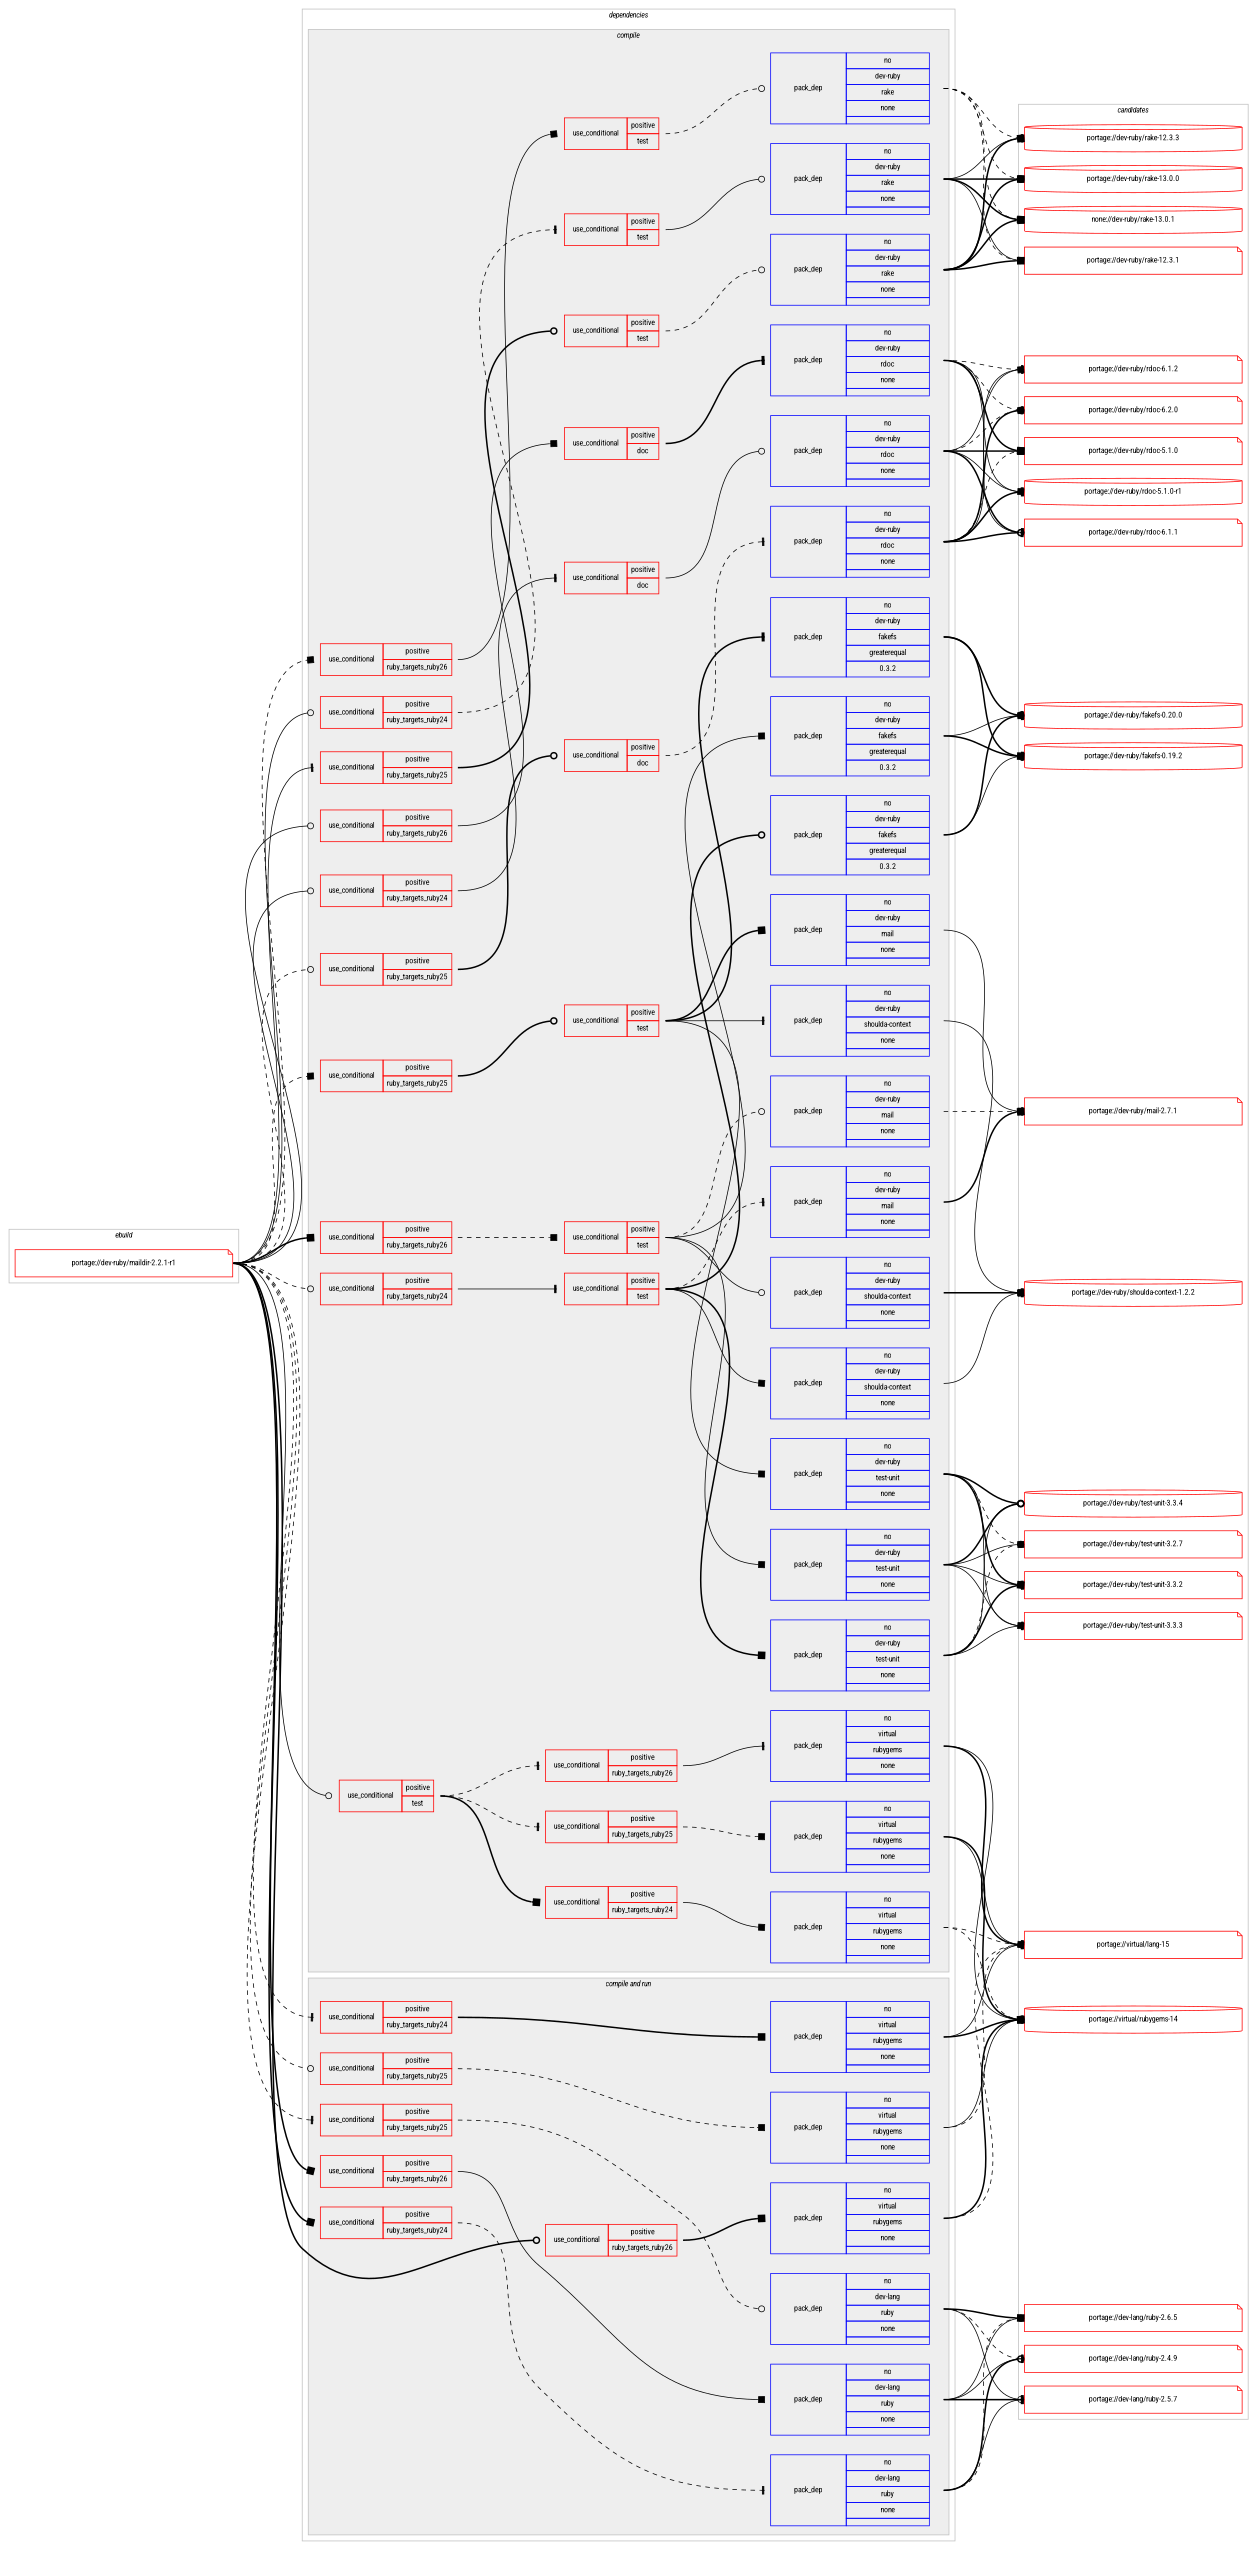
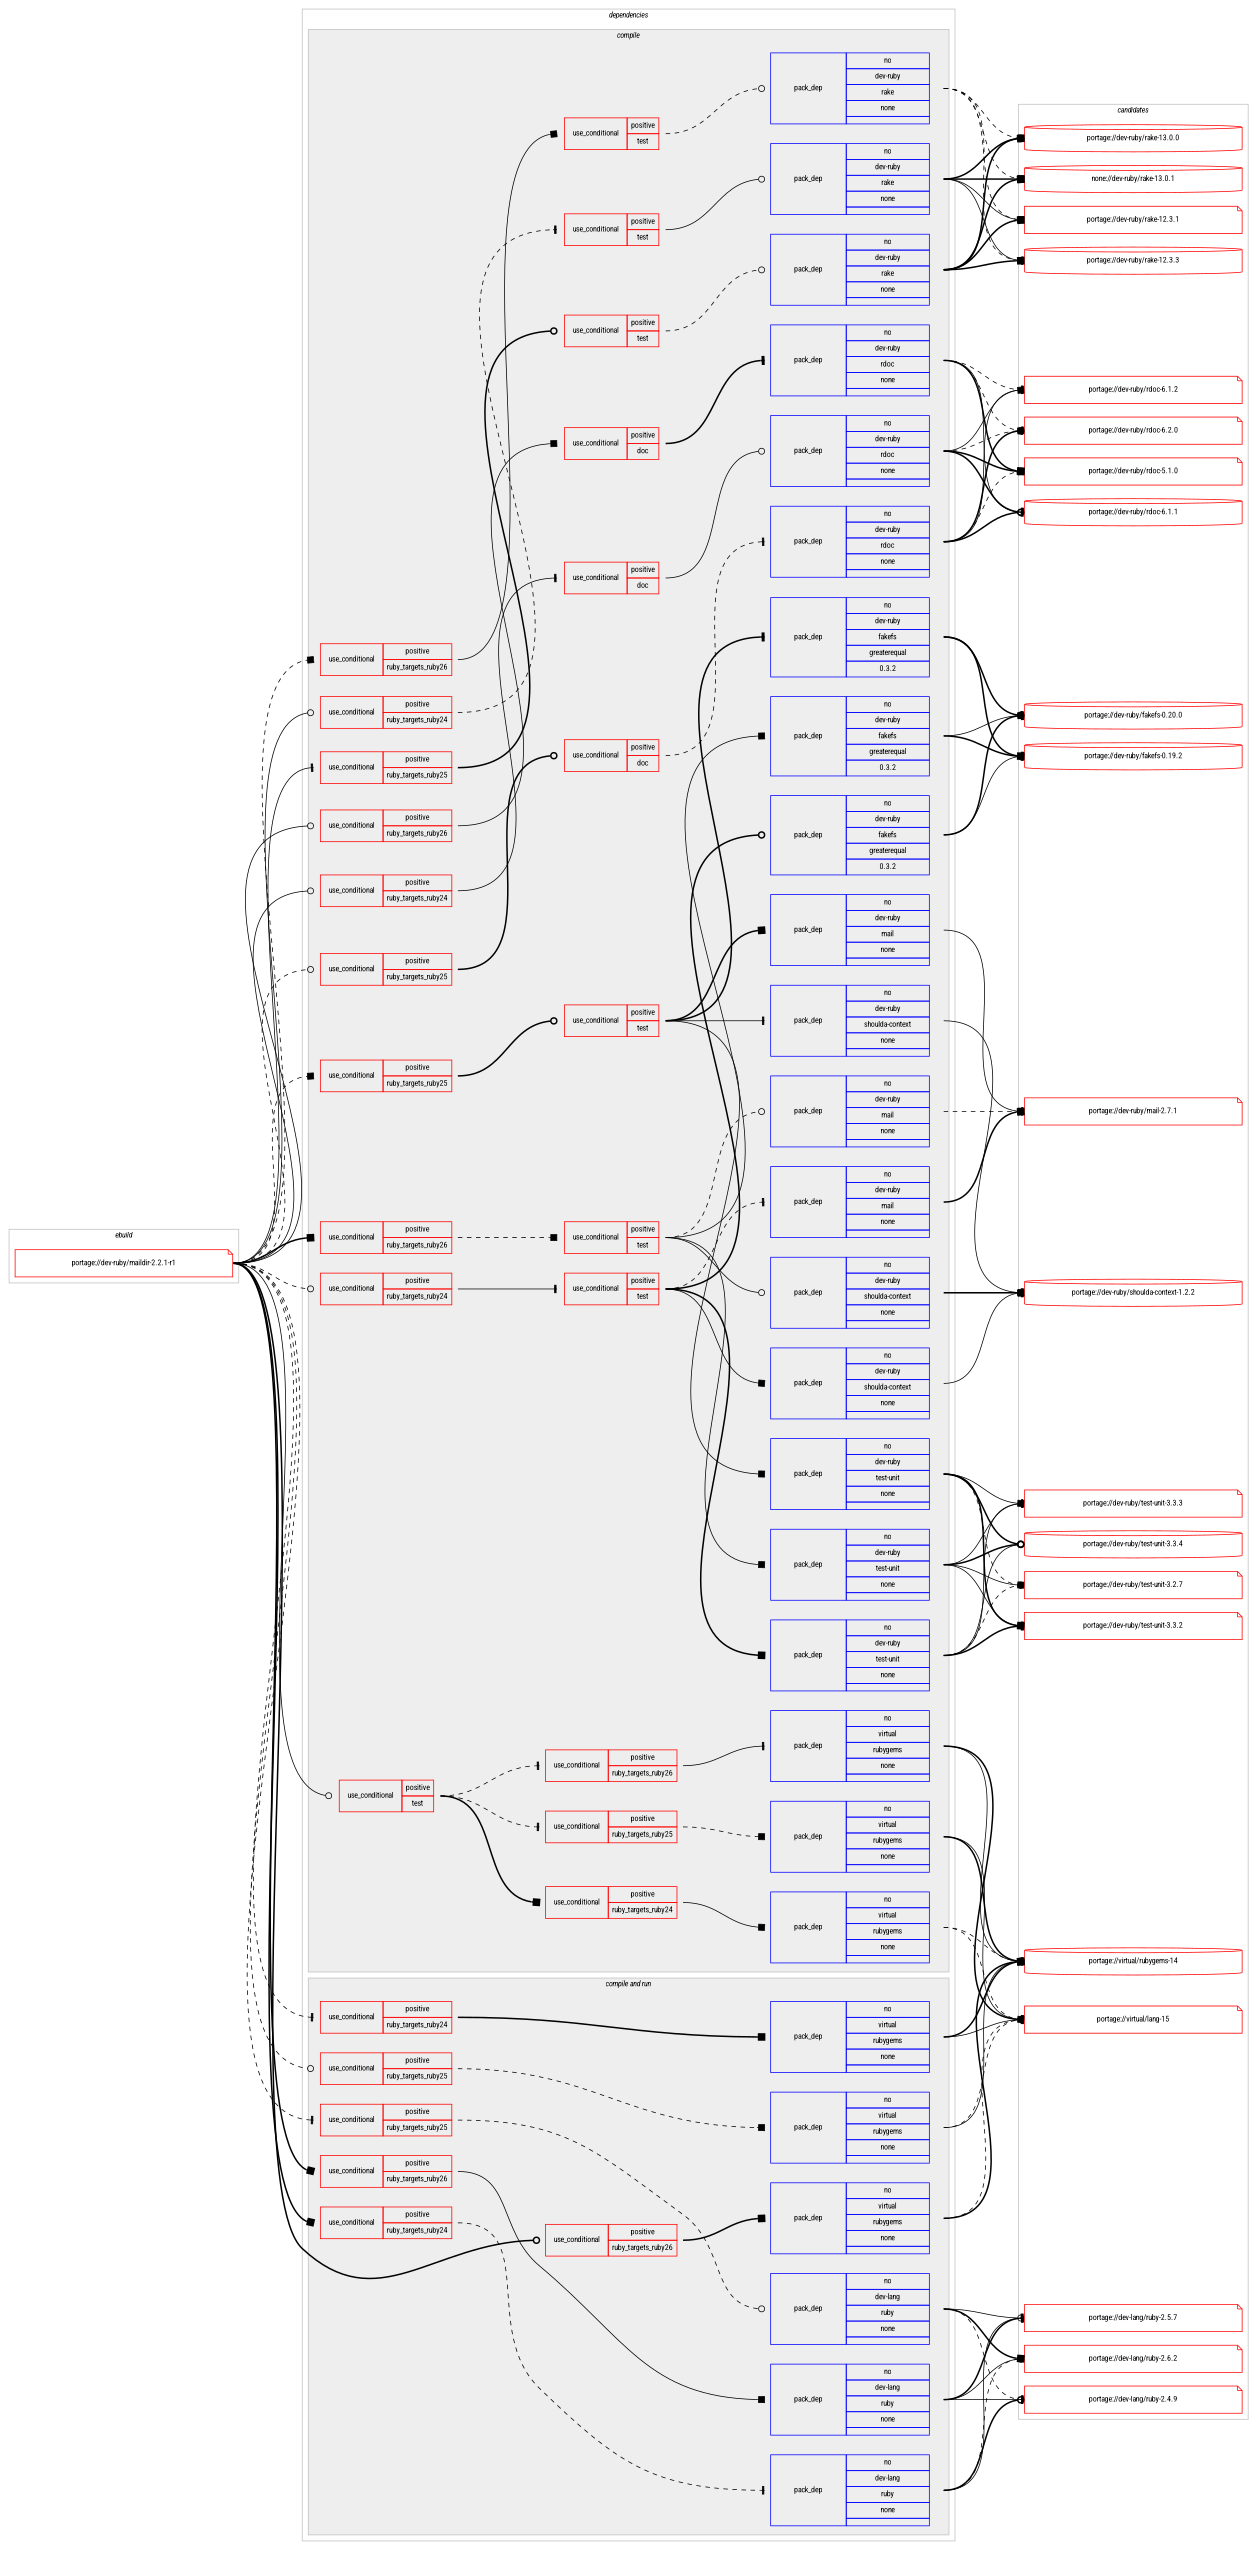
(1133, 492) -> none
(1133, 533) -> (1133, 512)
(1133, 2318) -> (1133, 2359)
